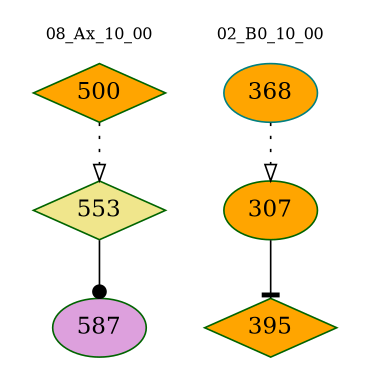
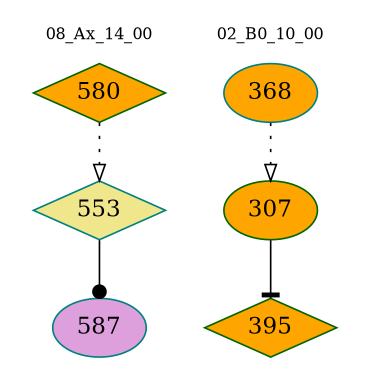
(99, 35) -> (99, 35)
(99, 93) -> (99, 93)
(99, 210) -> (99, 210)
(99, 328) -> (99, 328)
